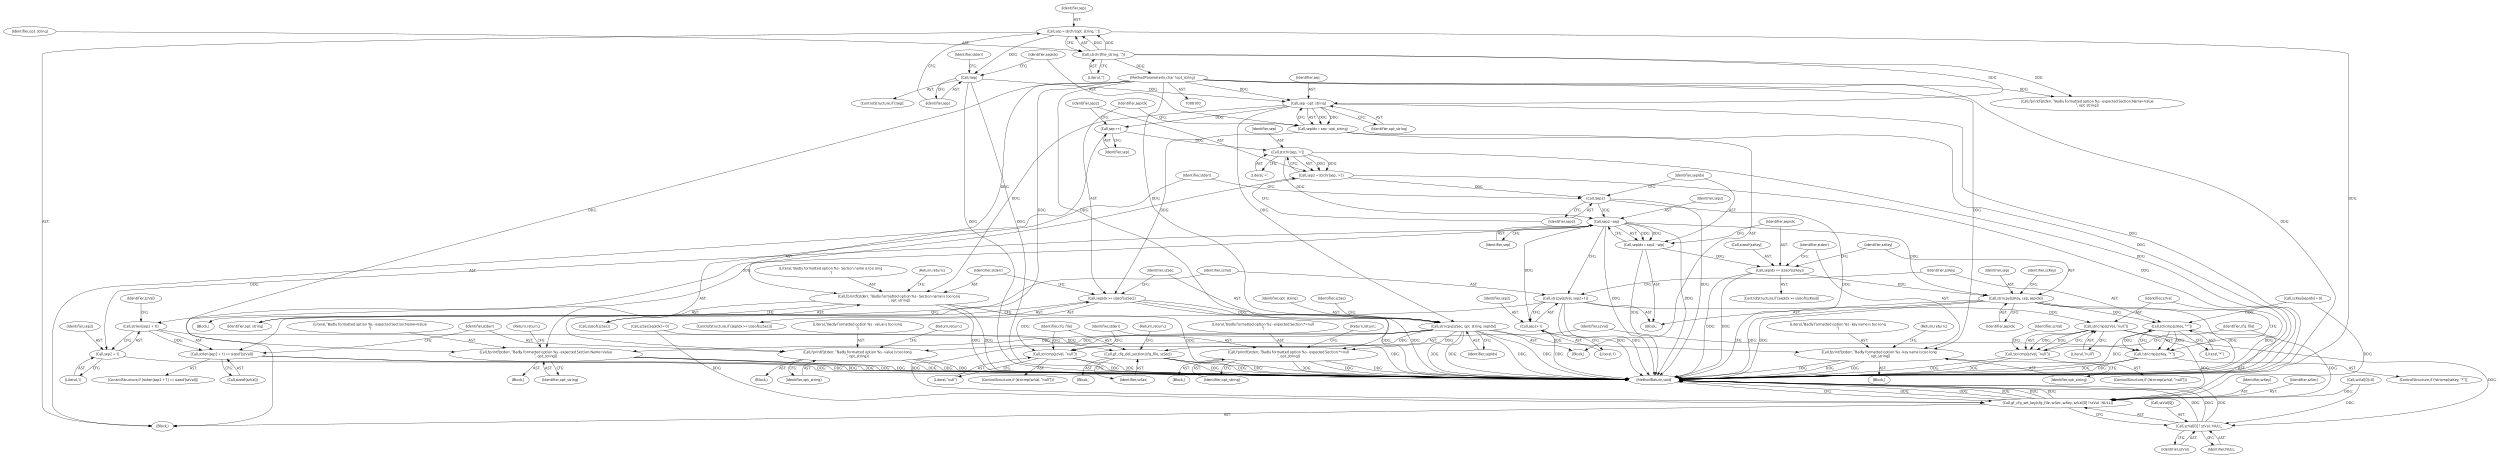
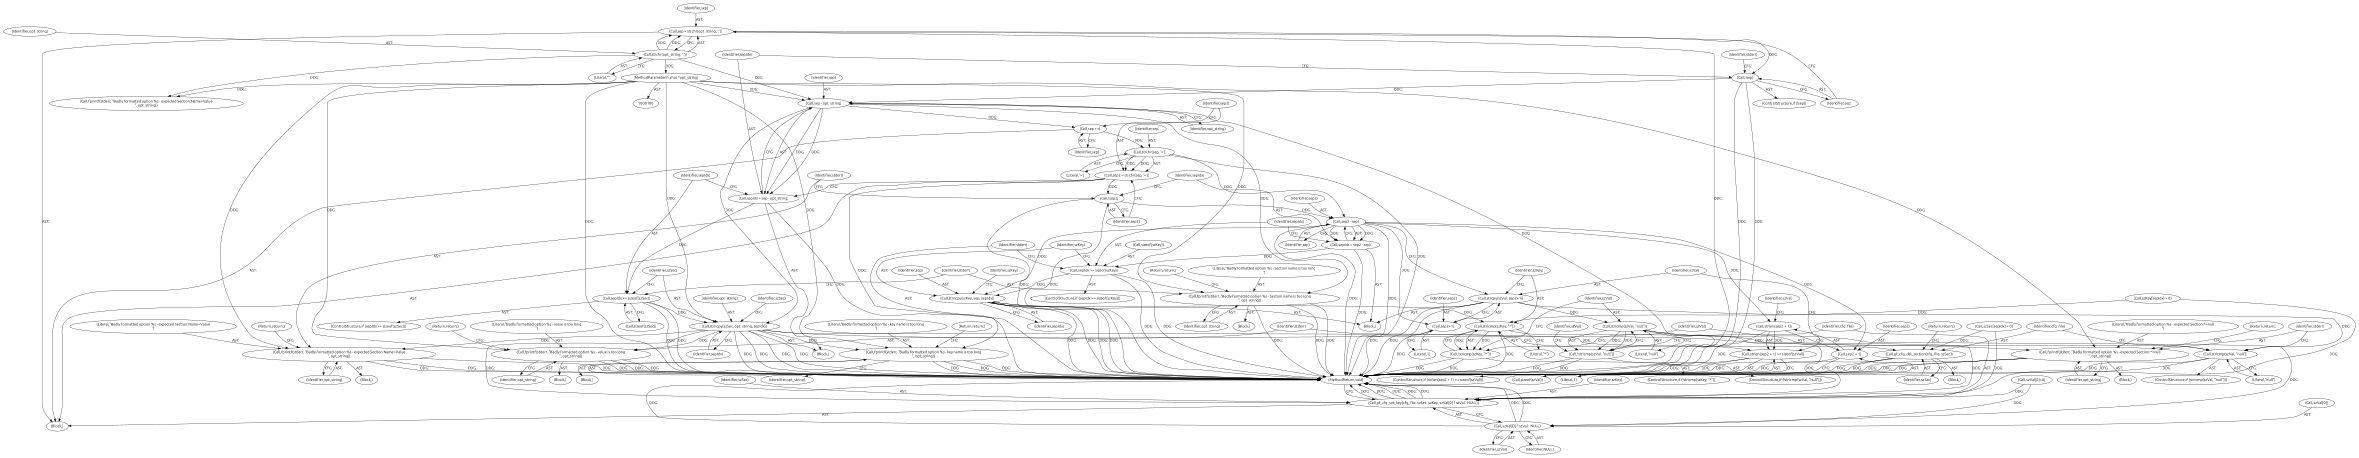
(1103, 55) -> (665, 55)
(1290, 165) -> (911, 182)
